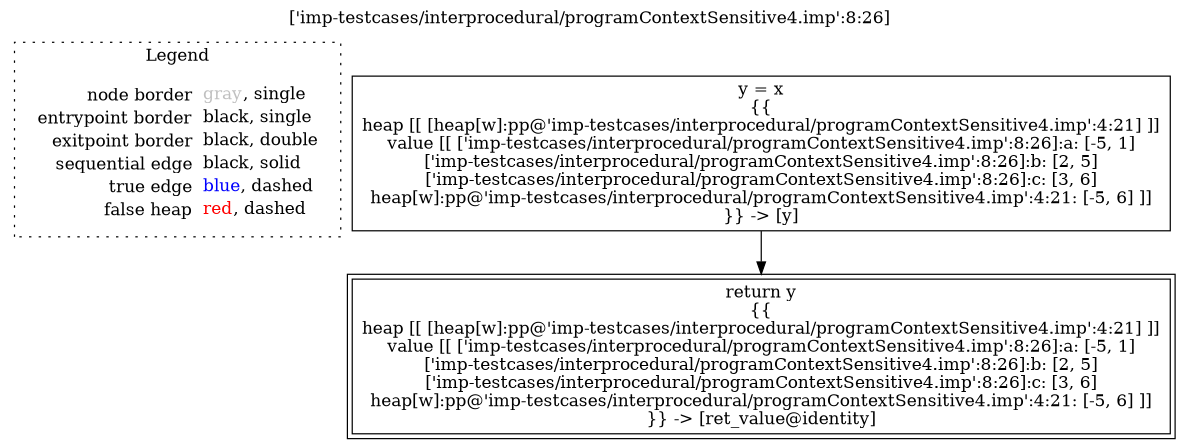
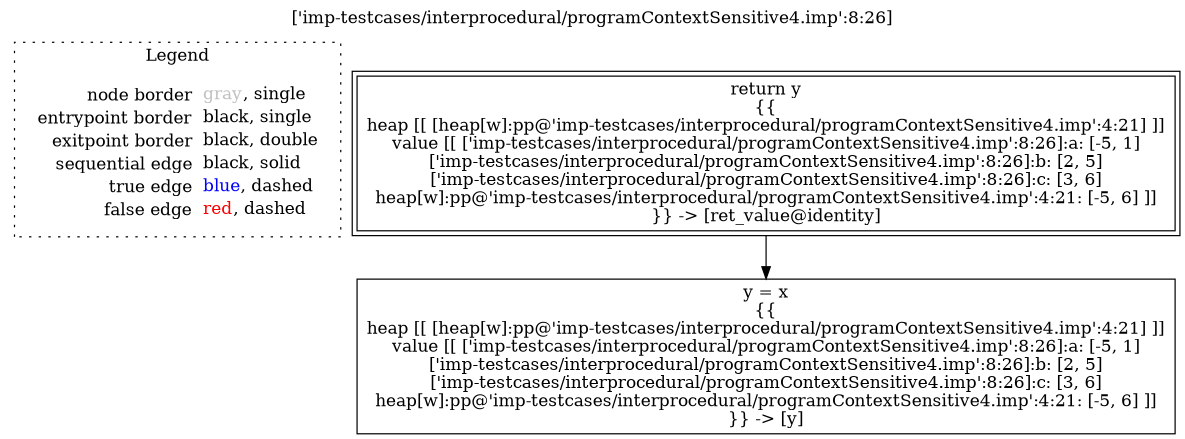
(151, 210) -> (151, 210)
(761, 246) -> (766, 251)
